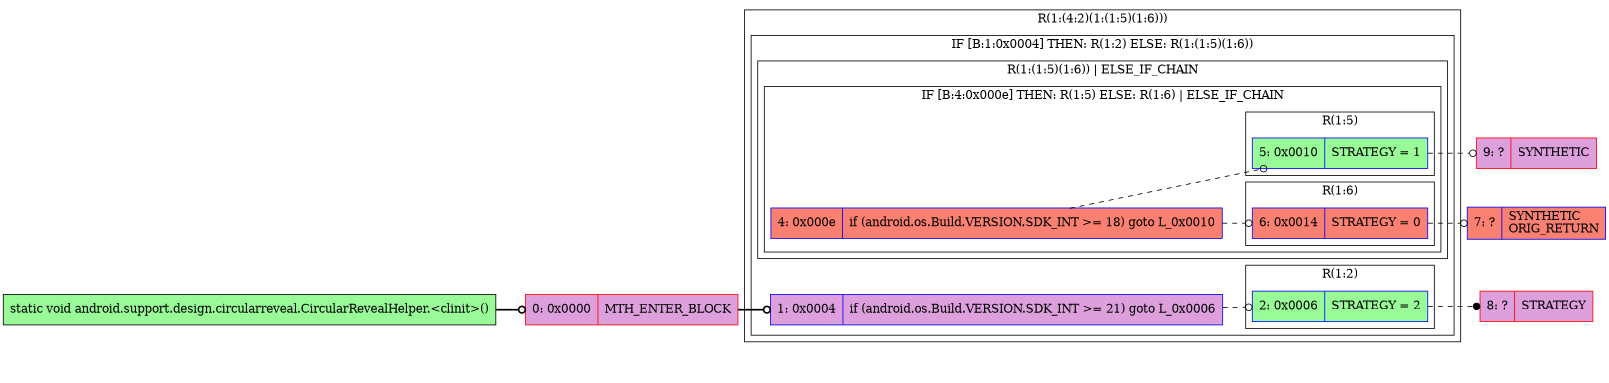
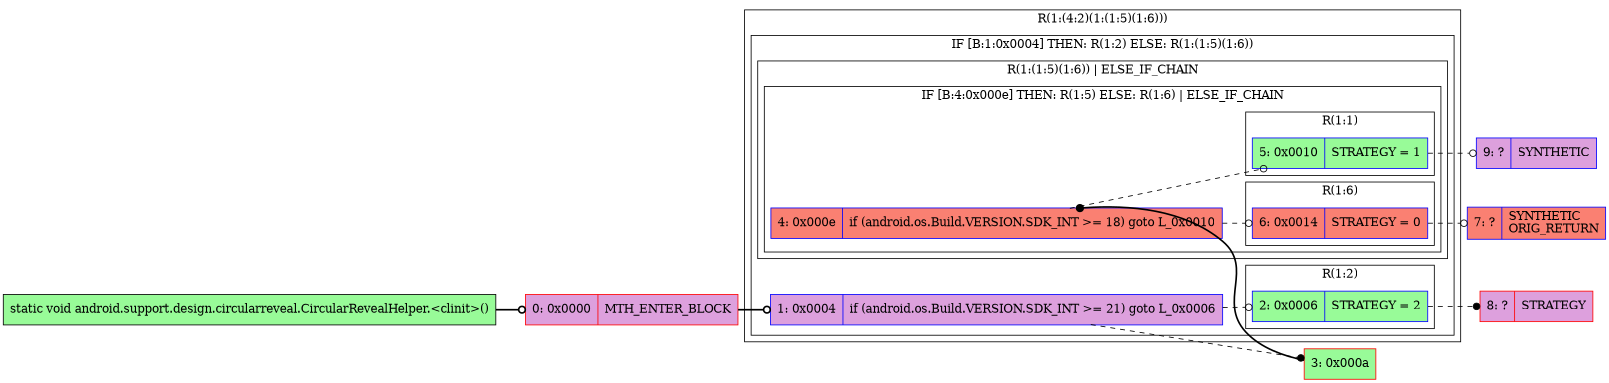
(1340, 121) -> (1340, 121)
(1536, 153) -> (1536, 153)
none -> (1340, 364)
